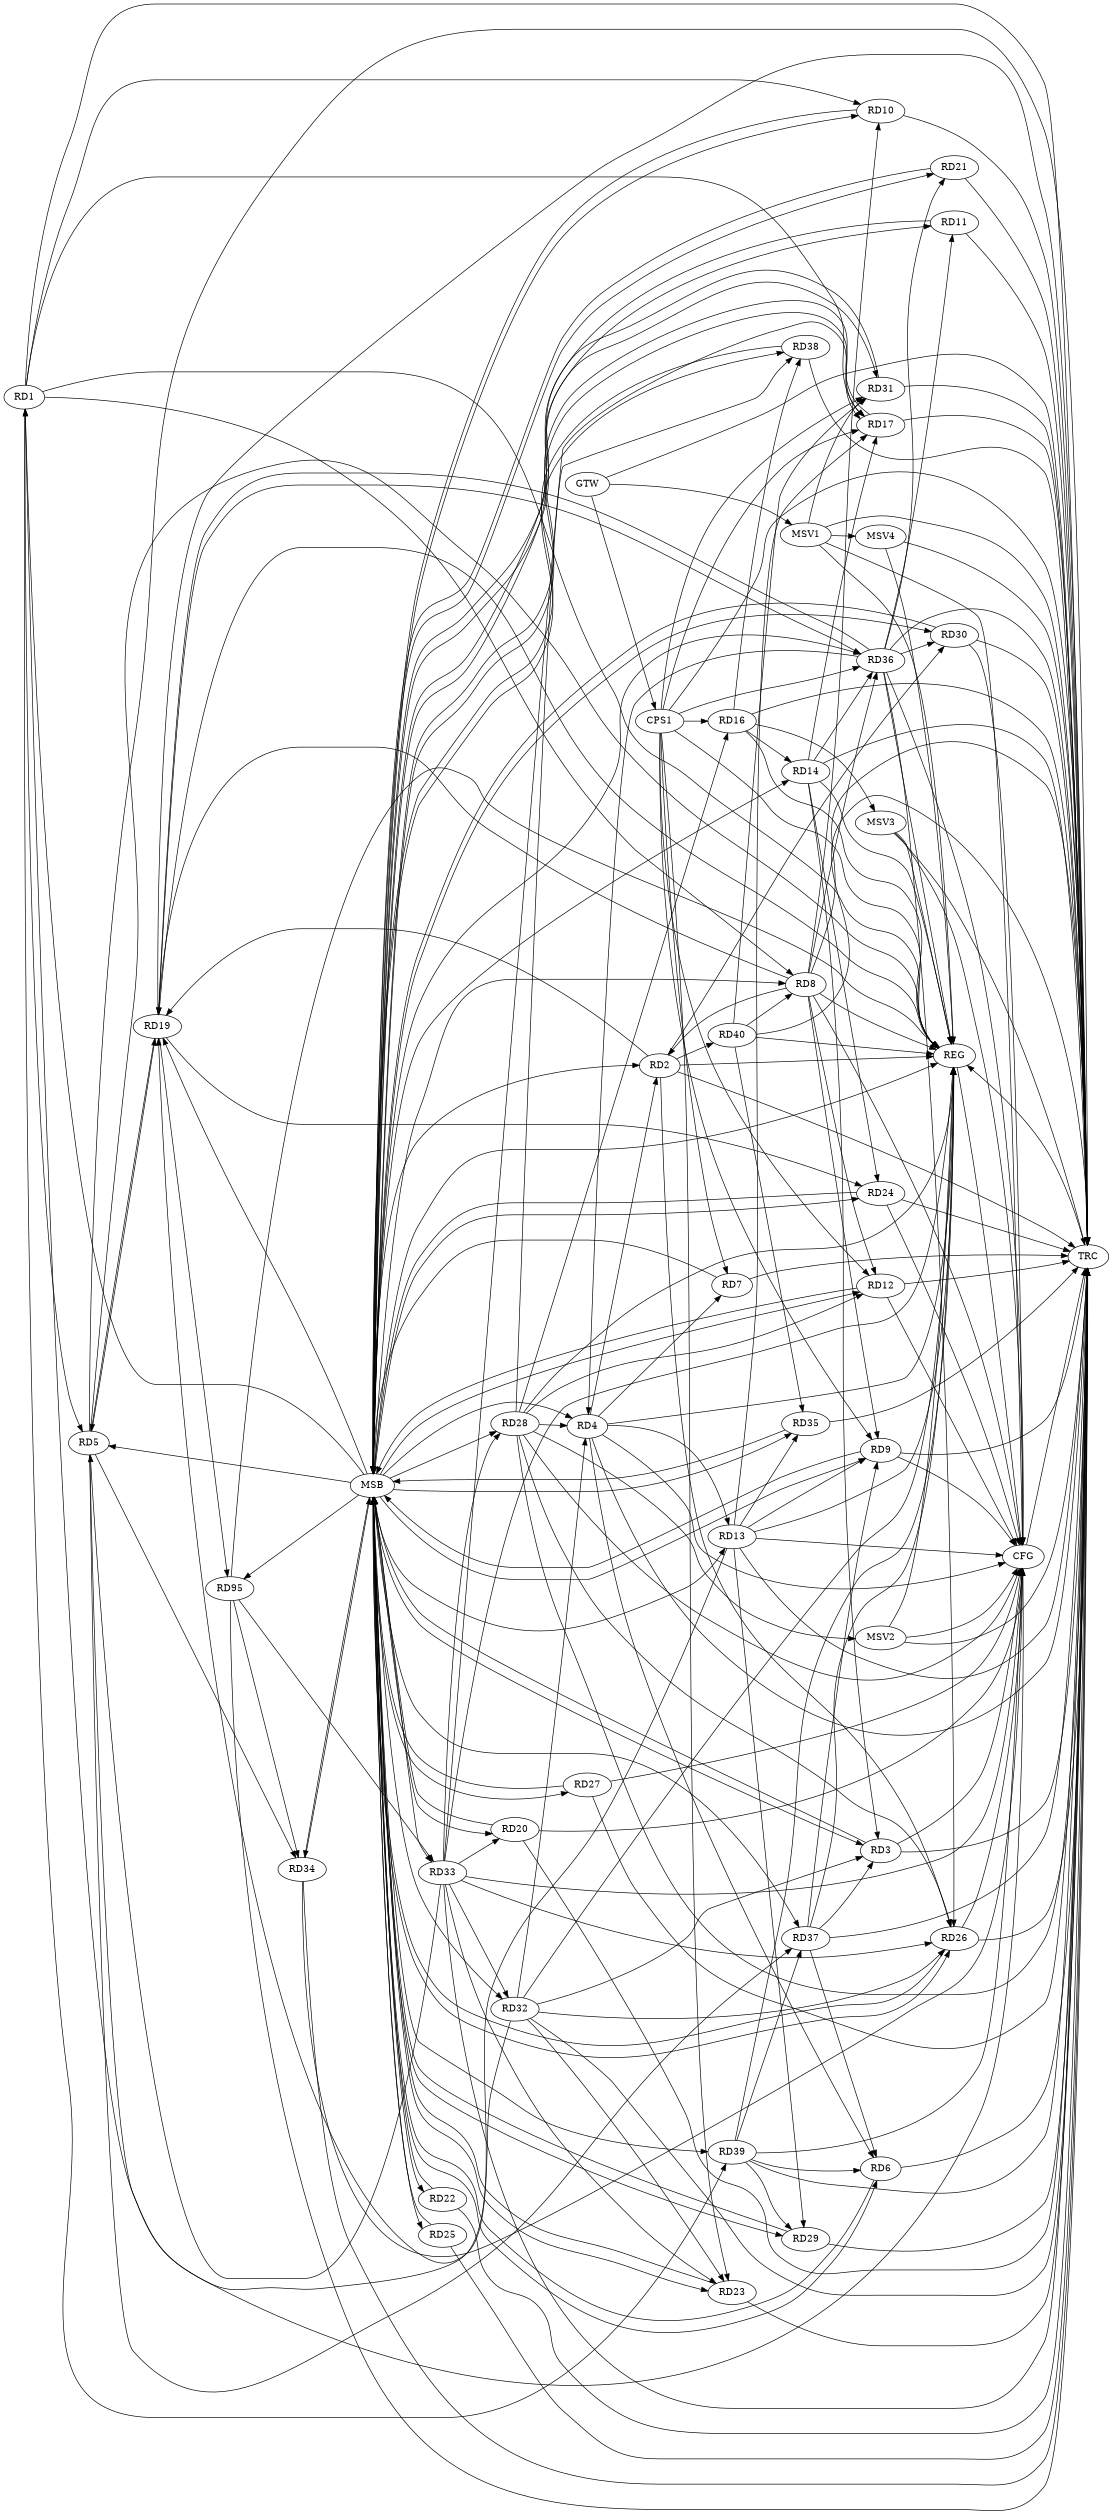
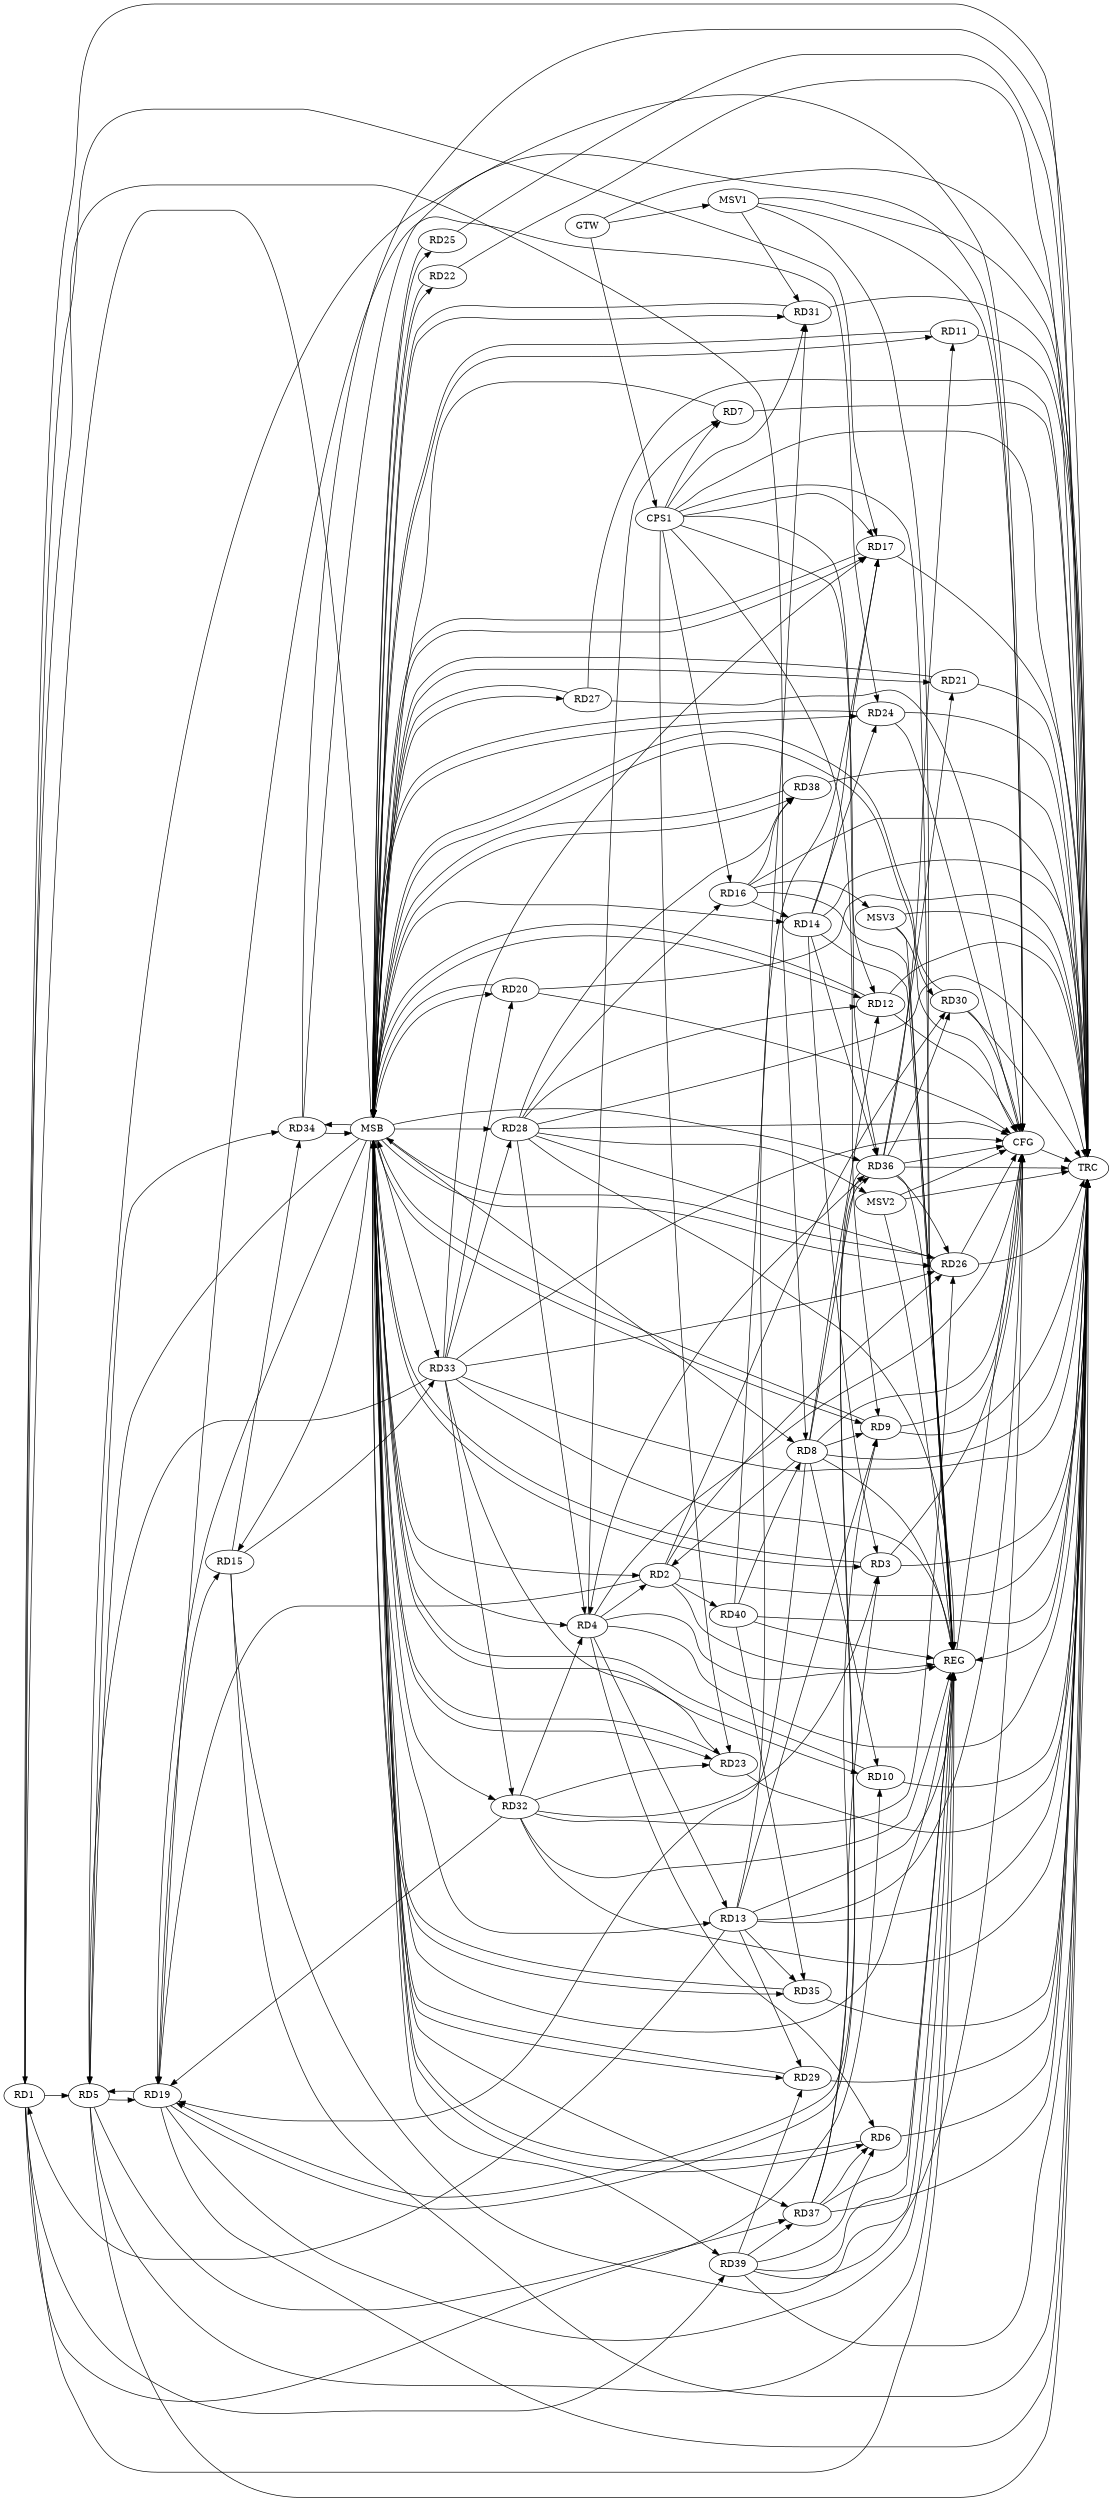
(881, 537) -> none
(230, 1589) -> (230, 1562)
